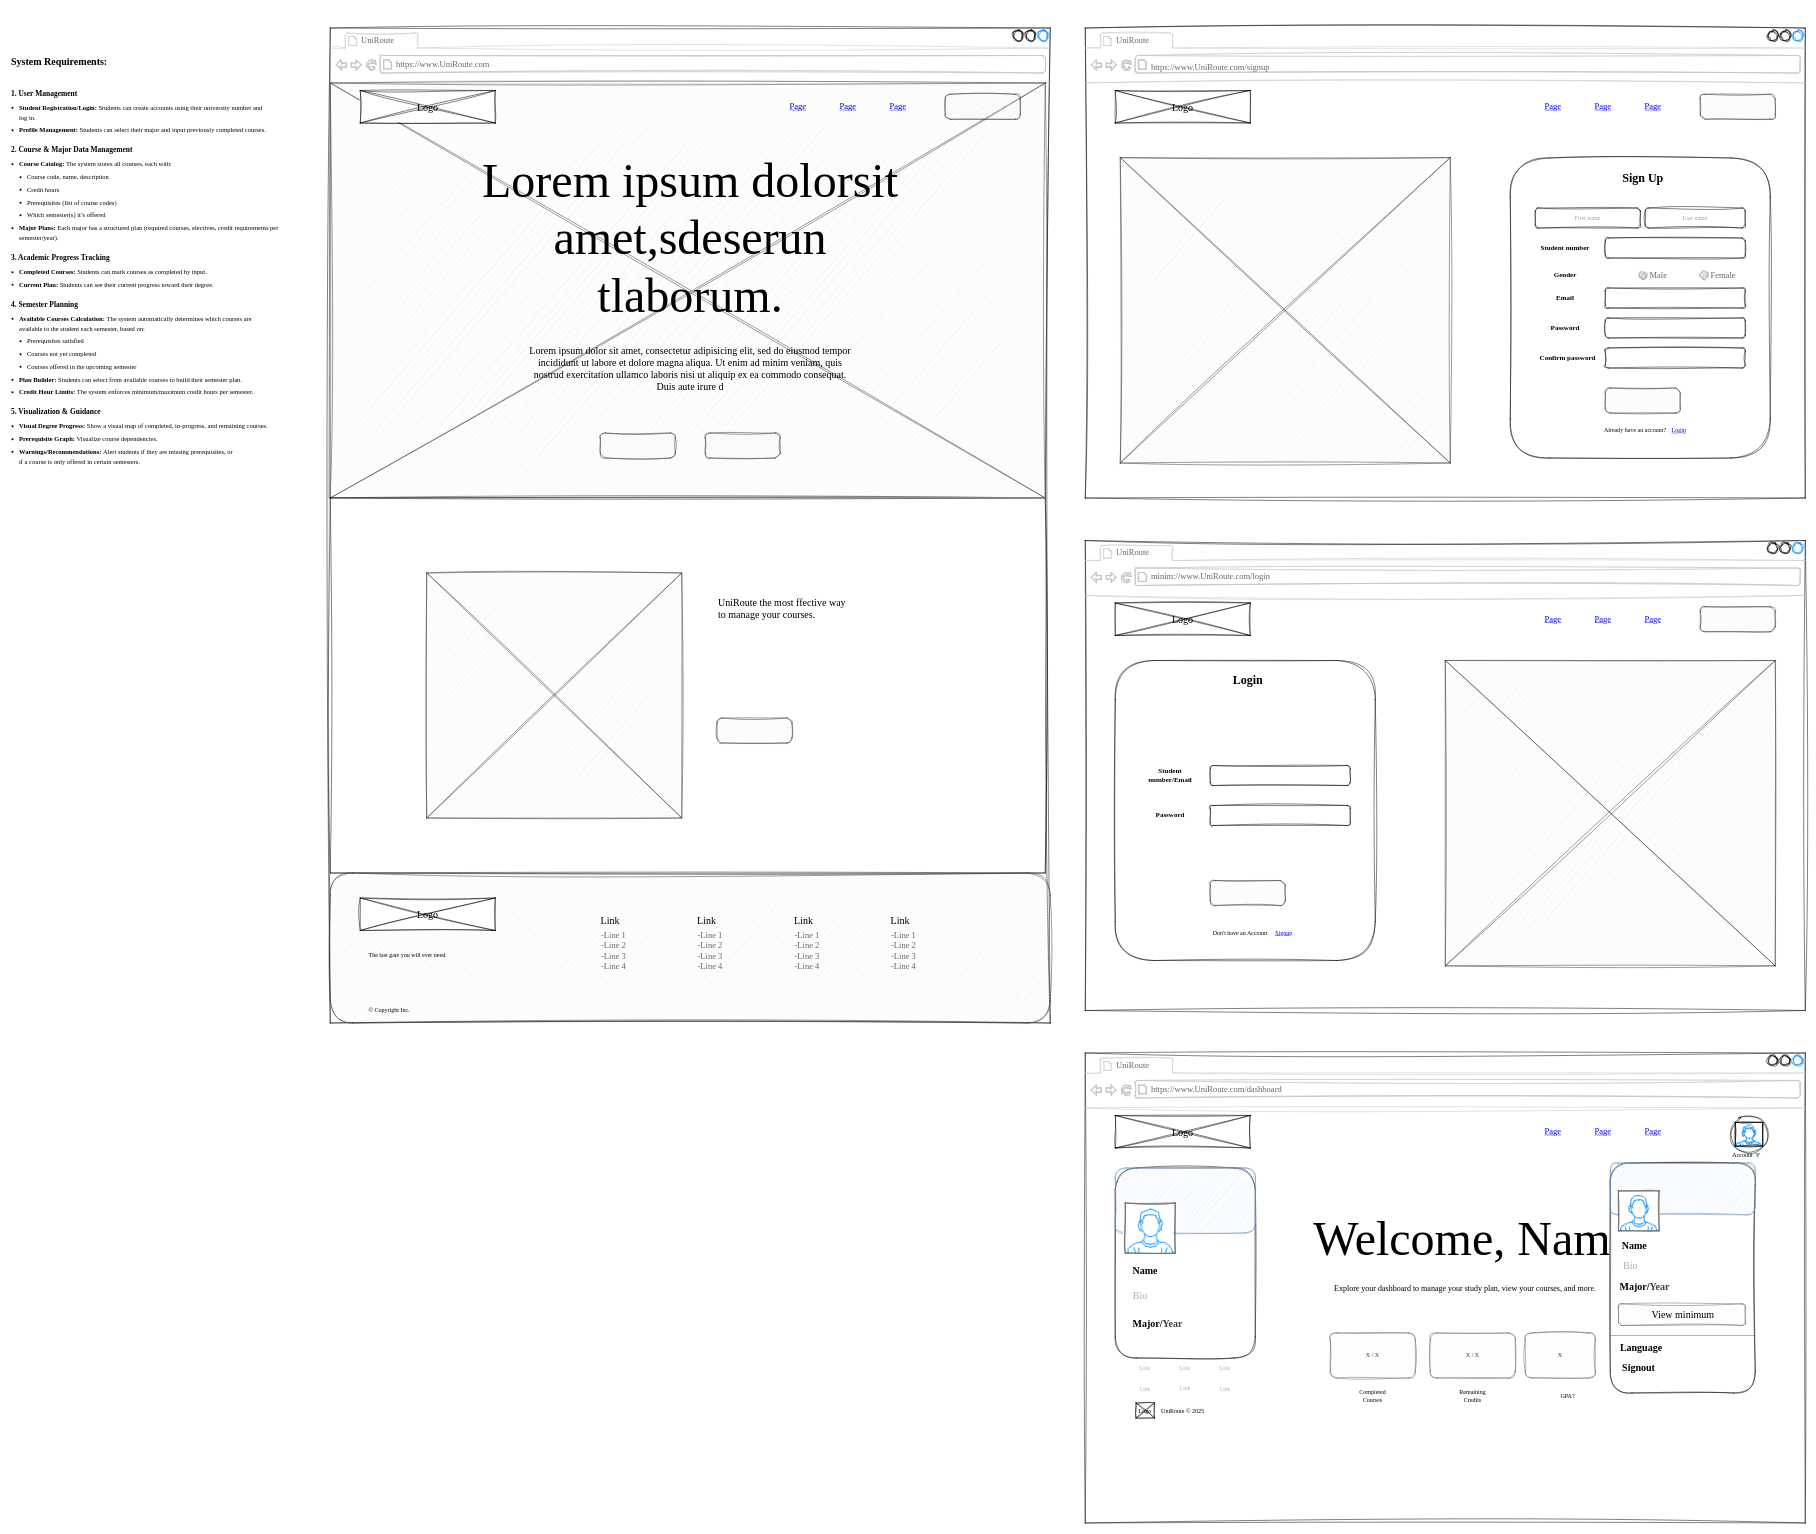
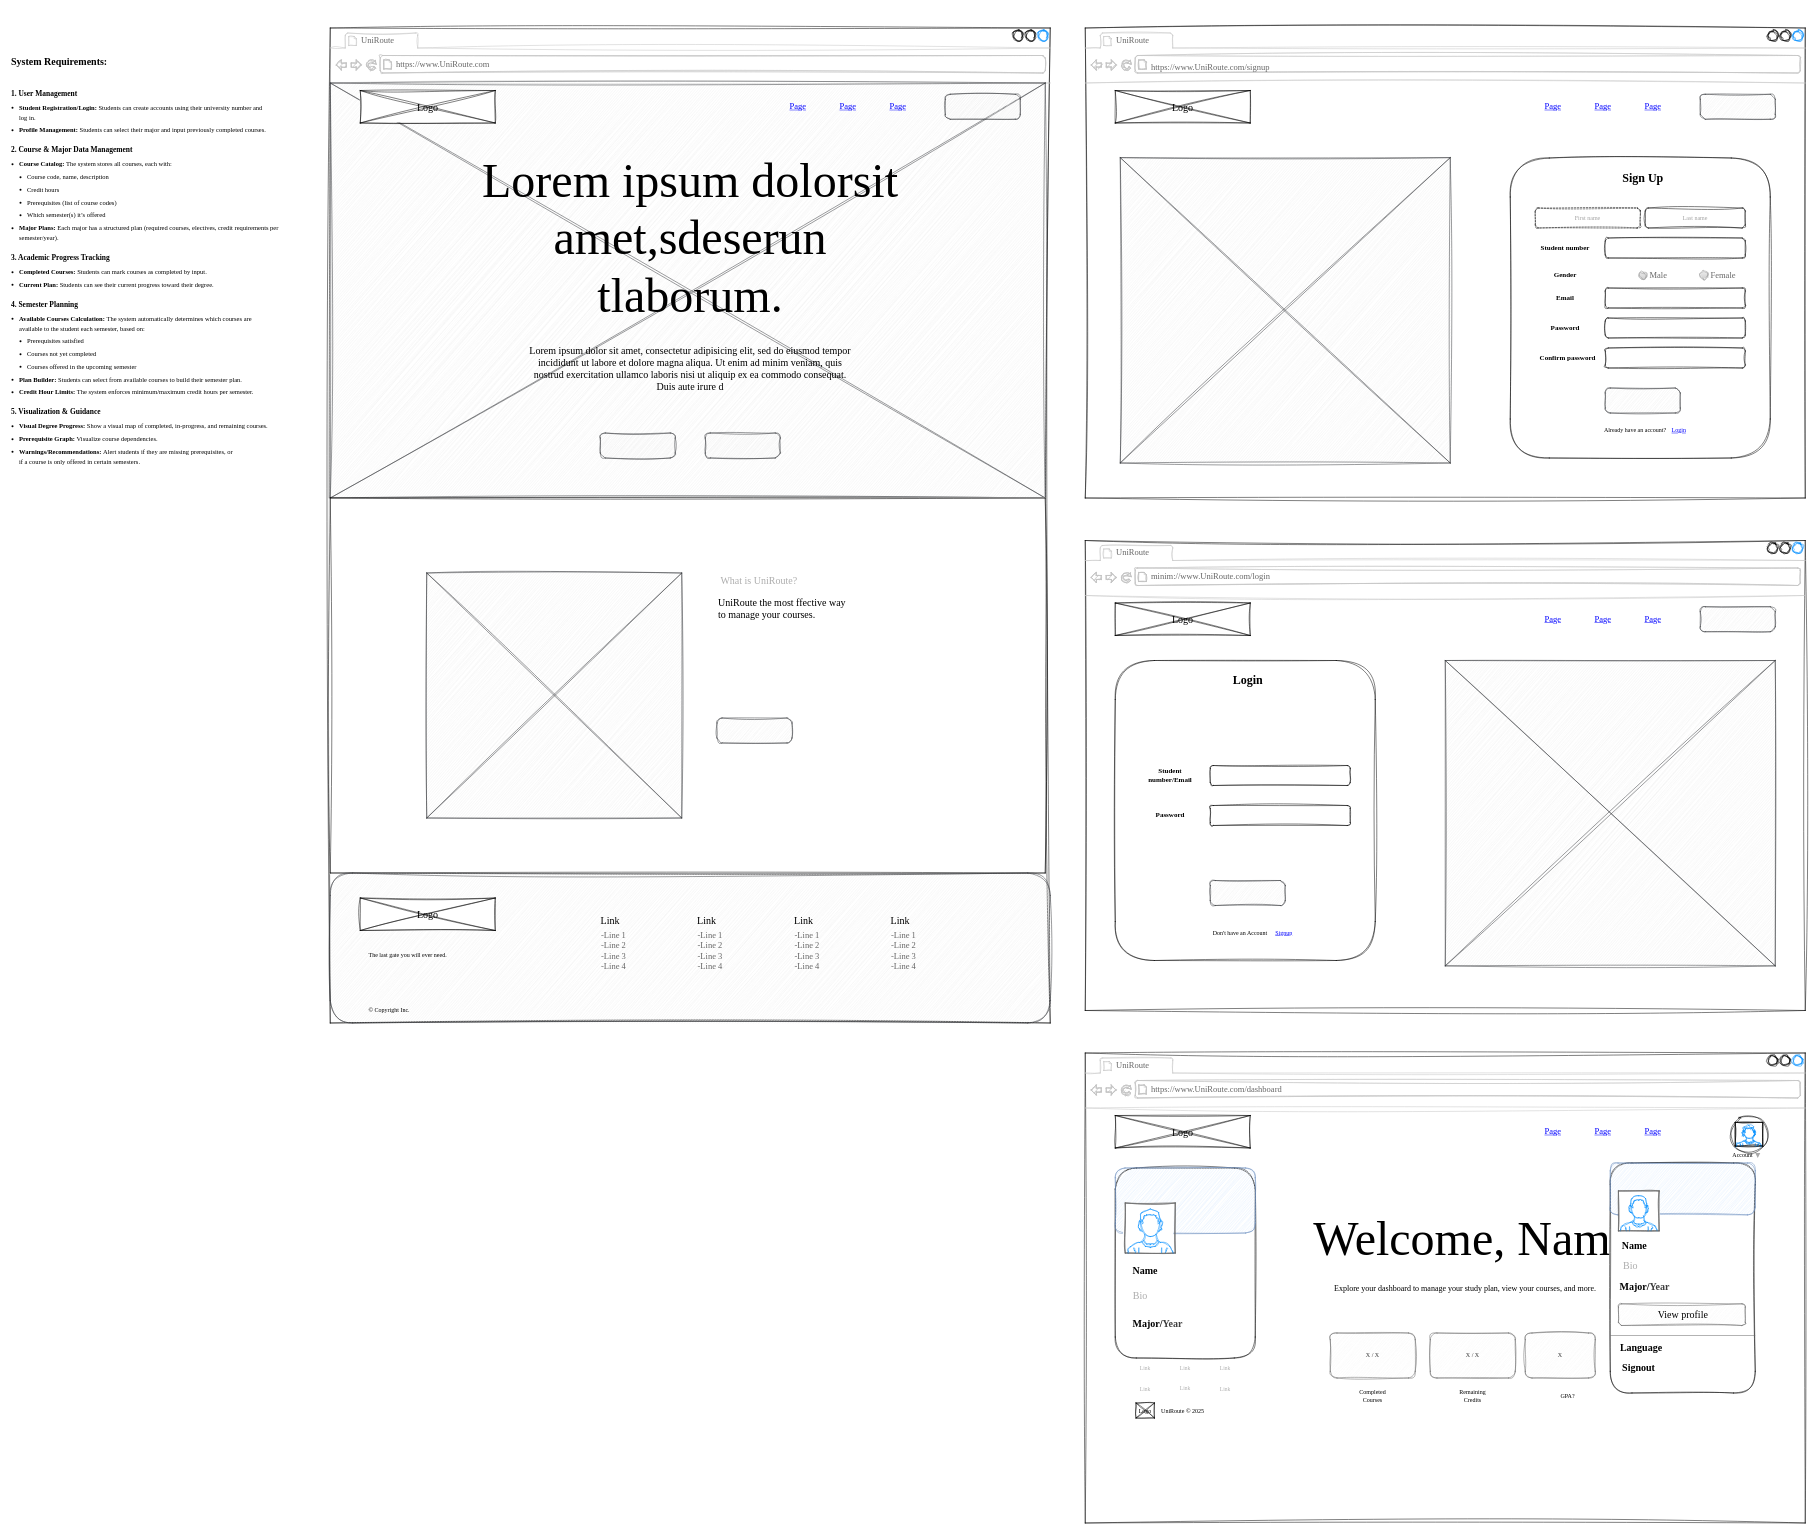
(1588, 218) -> (1588, 218)
none -> (759, 580)
(1683, 1314) -> (1683, 1314)
